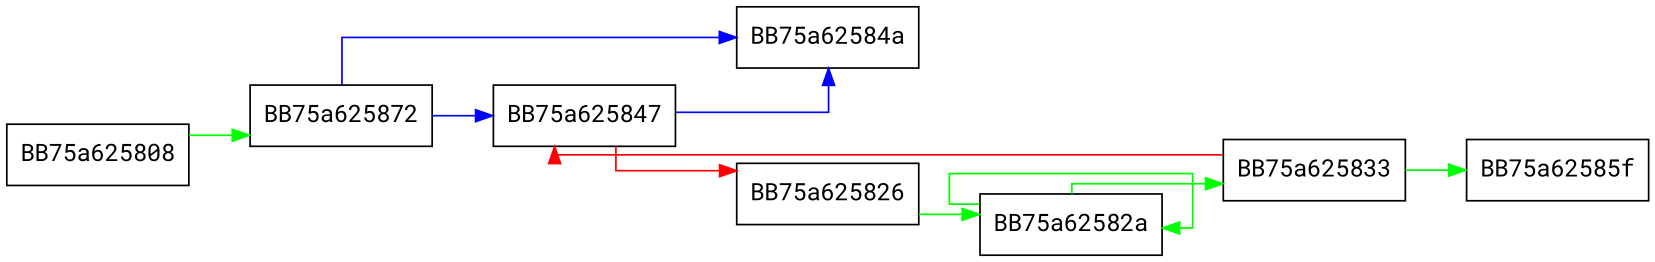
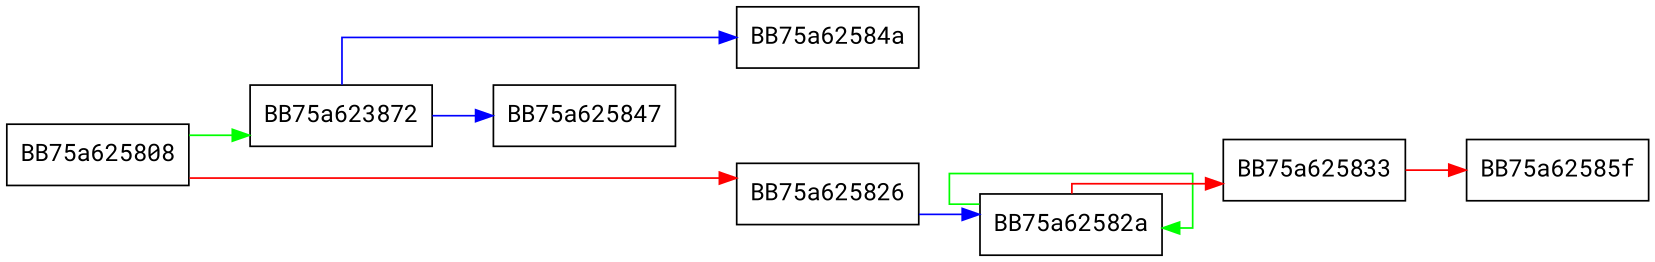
(766, 112) -> none
(341, 116) -> (341, 116)
(888, 155) -> none
(1427, 170) -> (1427, 170)
(656, 171) -> (454, 178)
(1134, 184) -> (1134, 184)
(941, 214) -> (941, 214)
